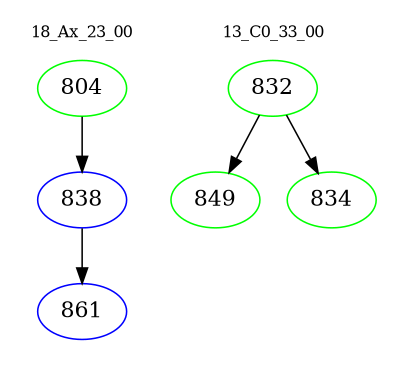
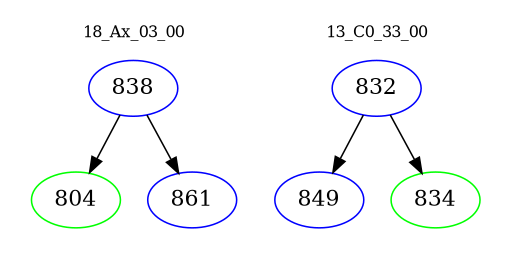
(82, 33) -> (134, 33)
(273, 88) -> (377, 88)
(82, 137) -> (108, 137)
(215, 200) -> (319, 200)
